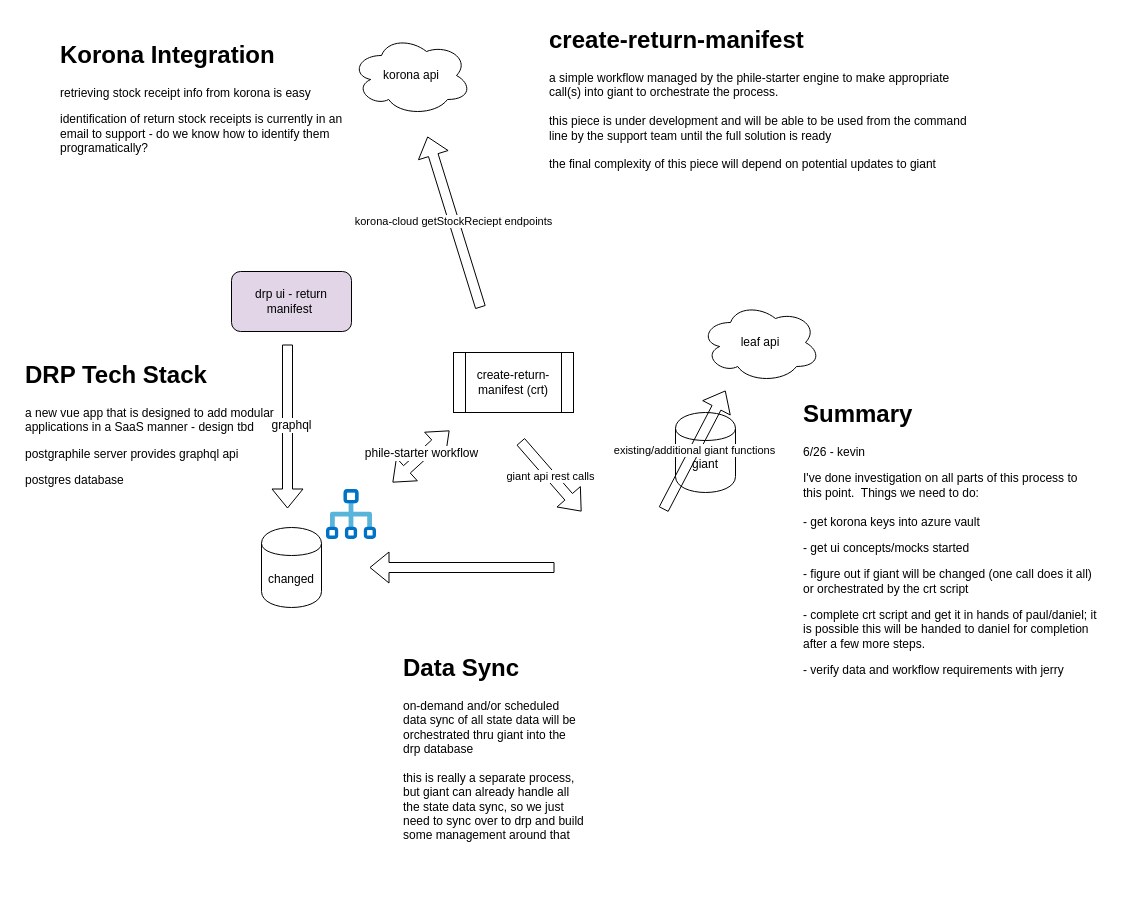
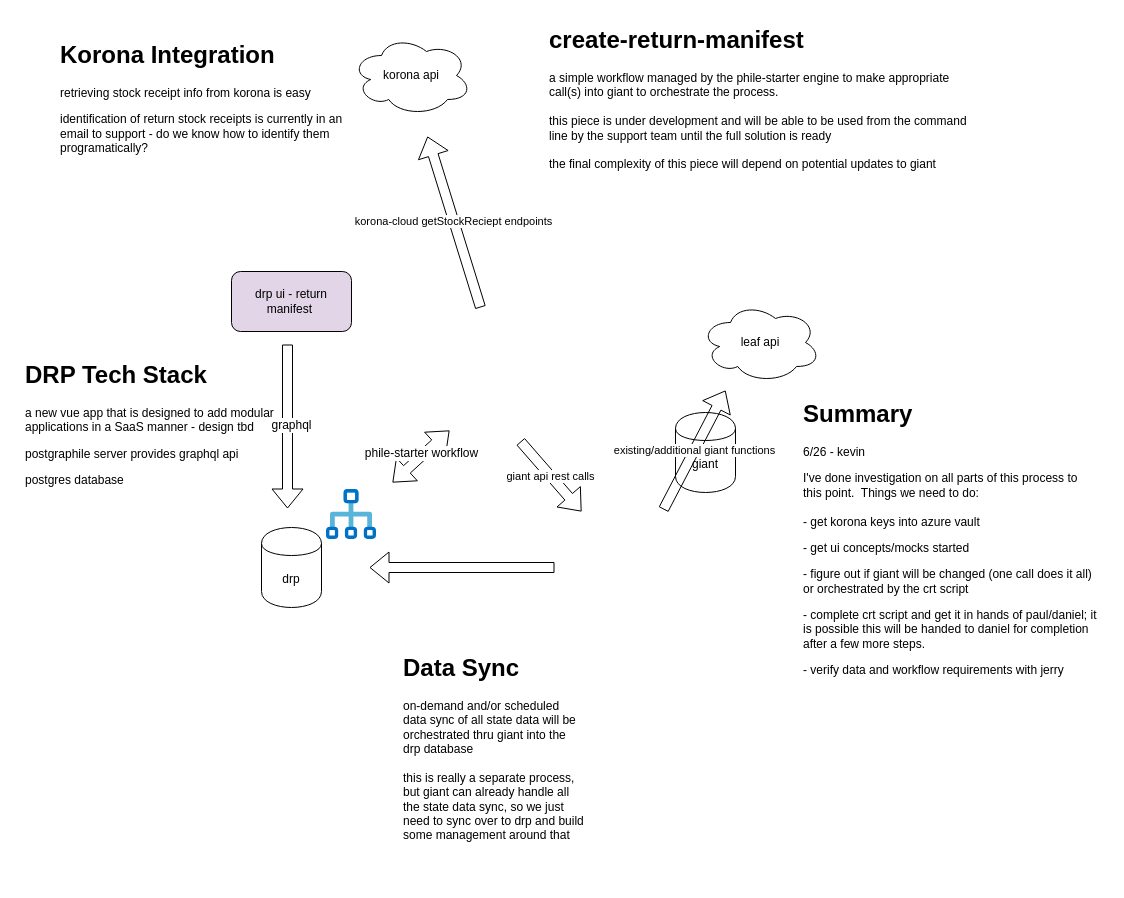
(514, 383) -> none
(292, 580) -> (292, 580)
